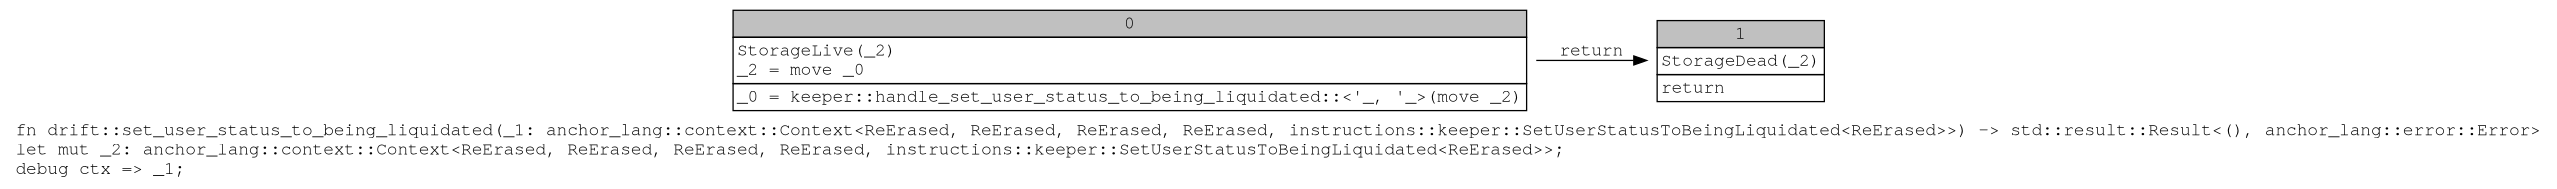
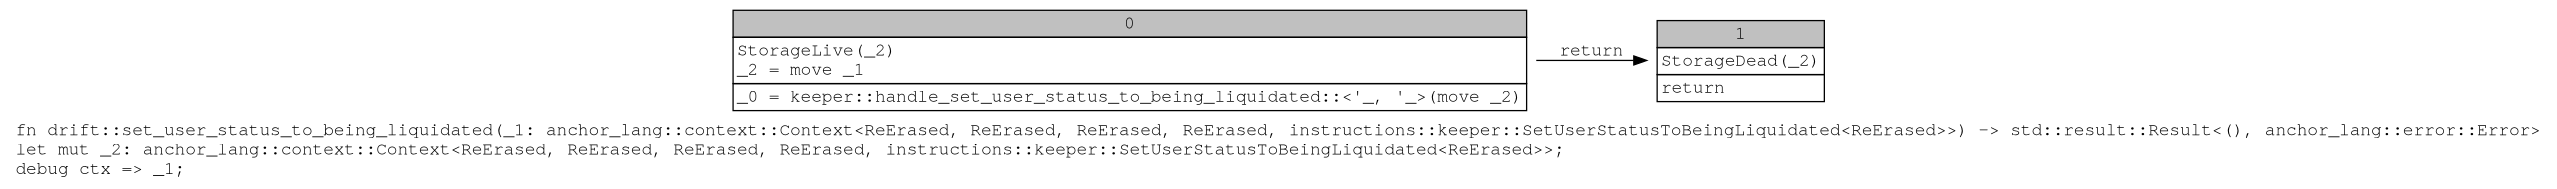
(801, 69) -> (801, 69)
